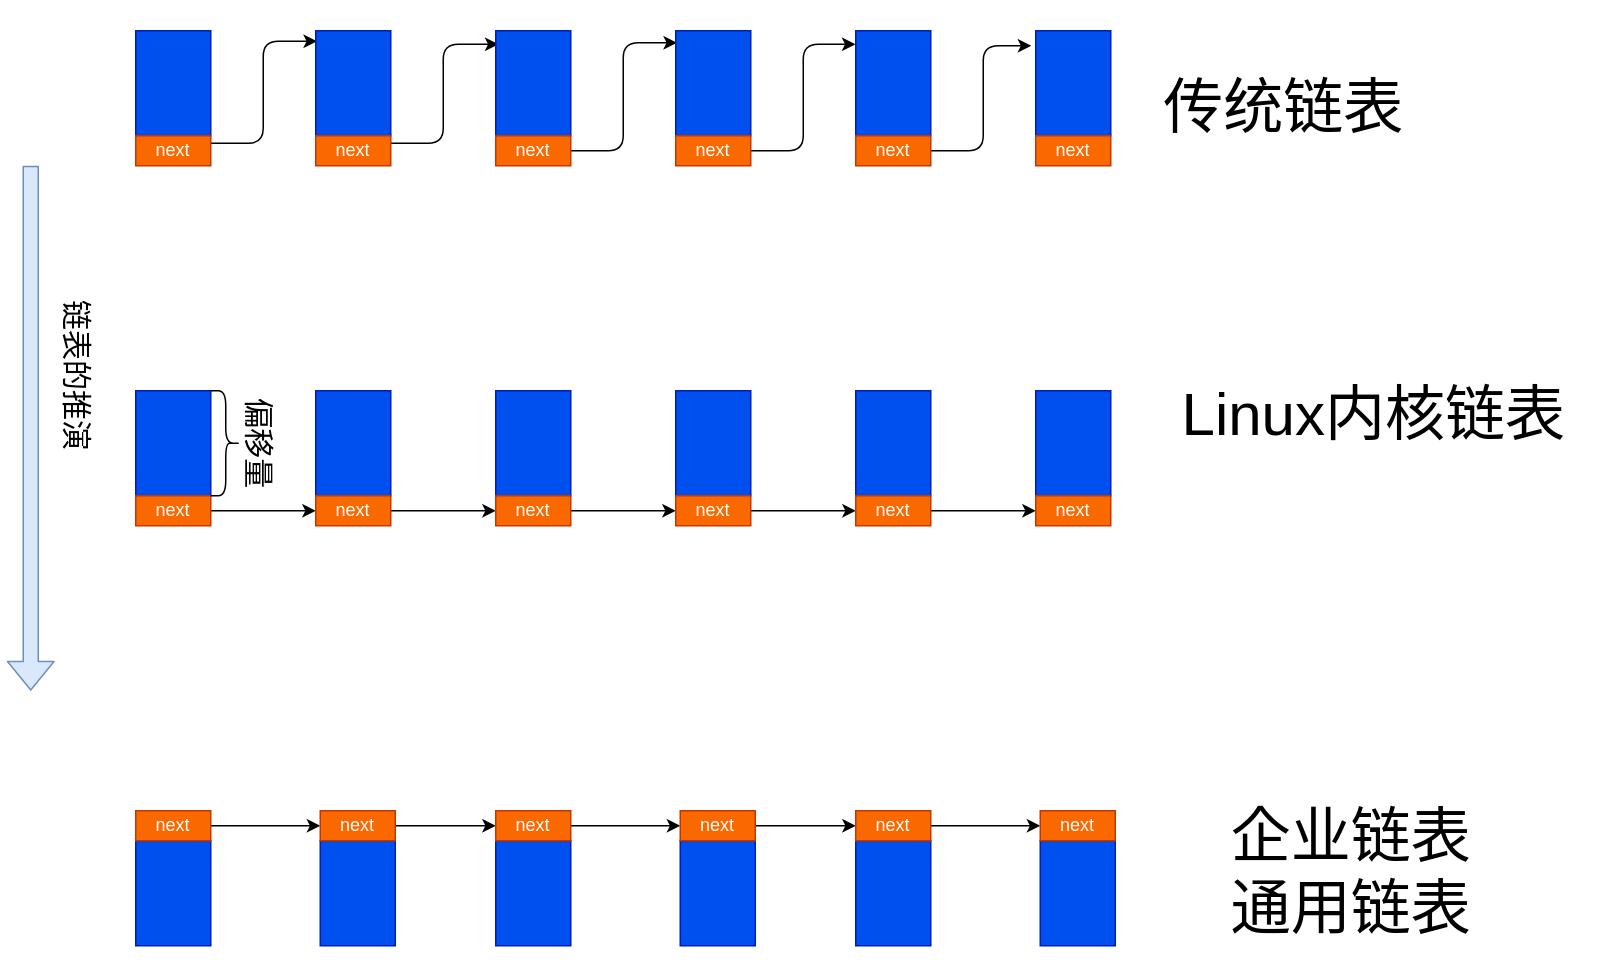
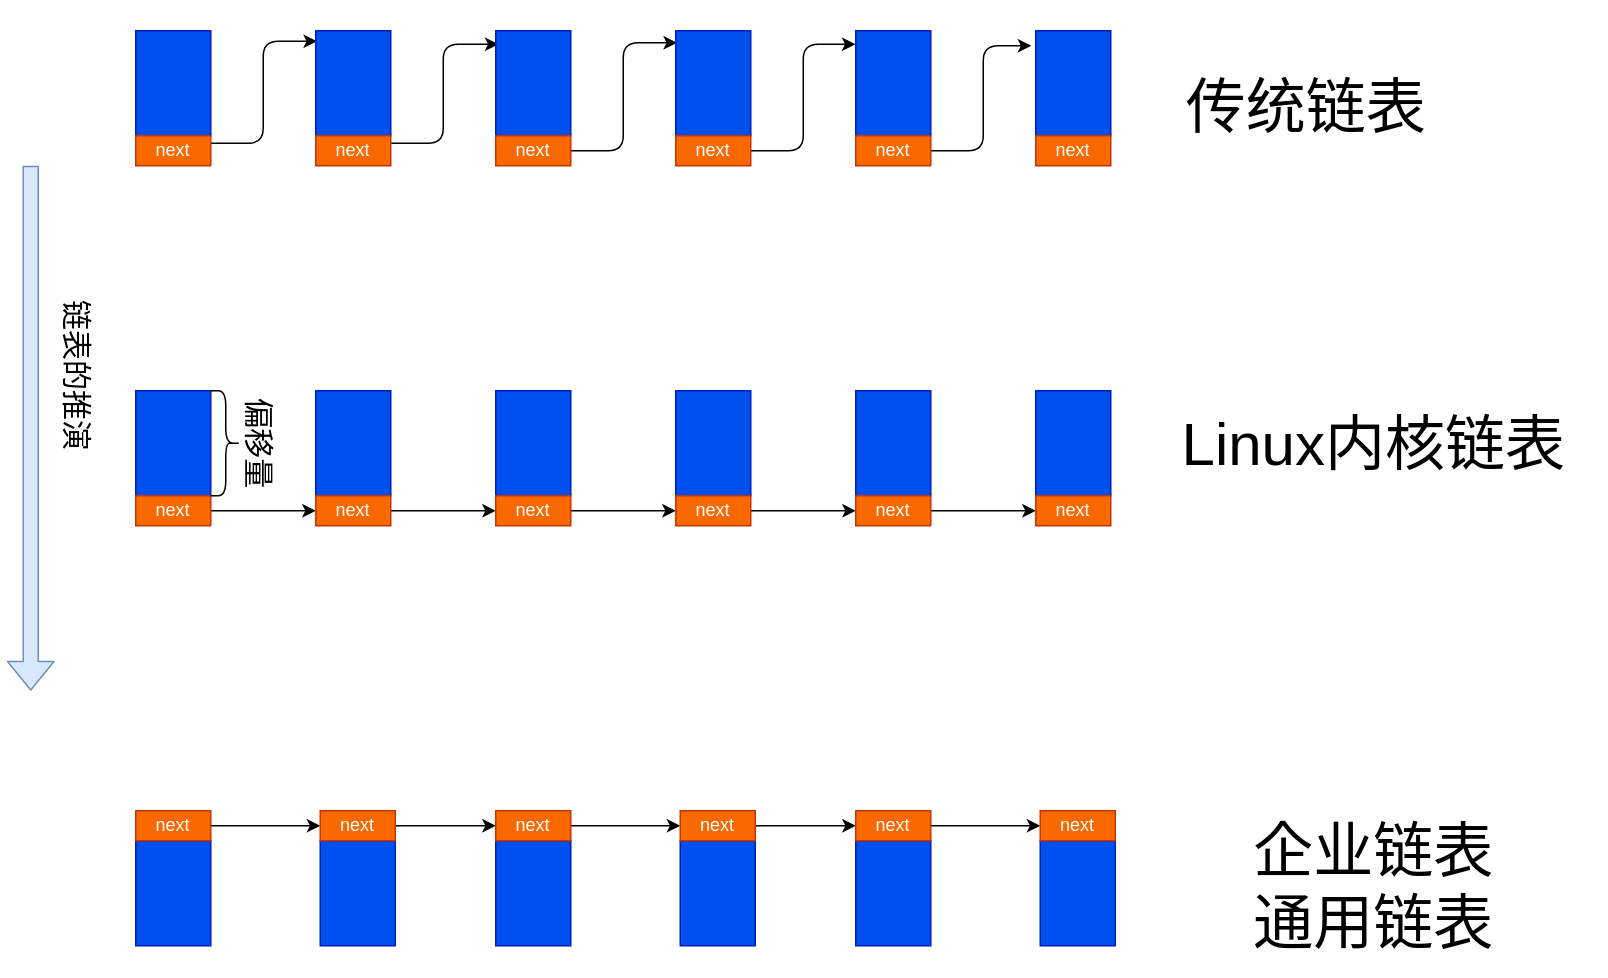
(1283, 106) -> (1306, 106)
(1373, 413) -> (1373, 443)
(1351, 871) -> (1373, 886)
